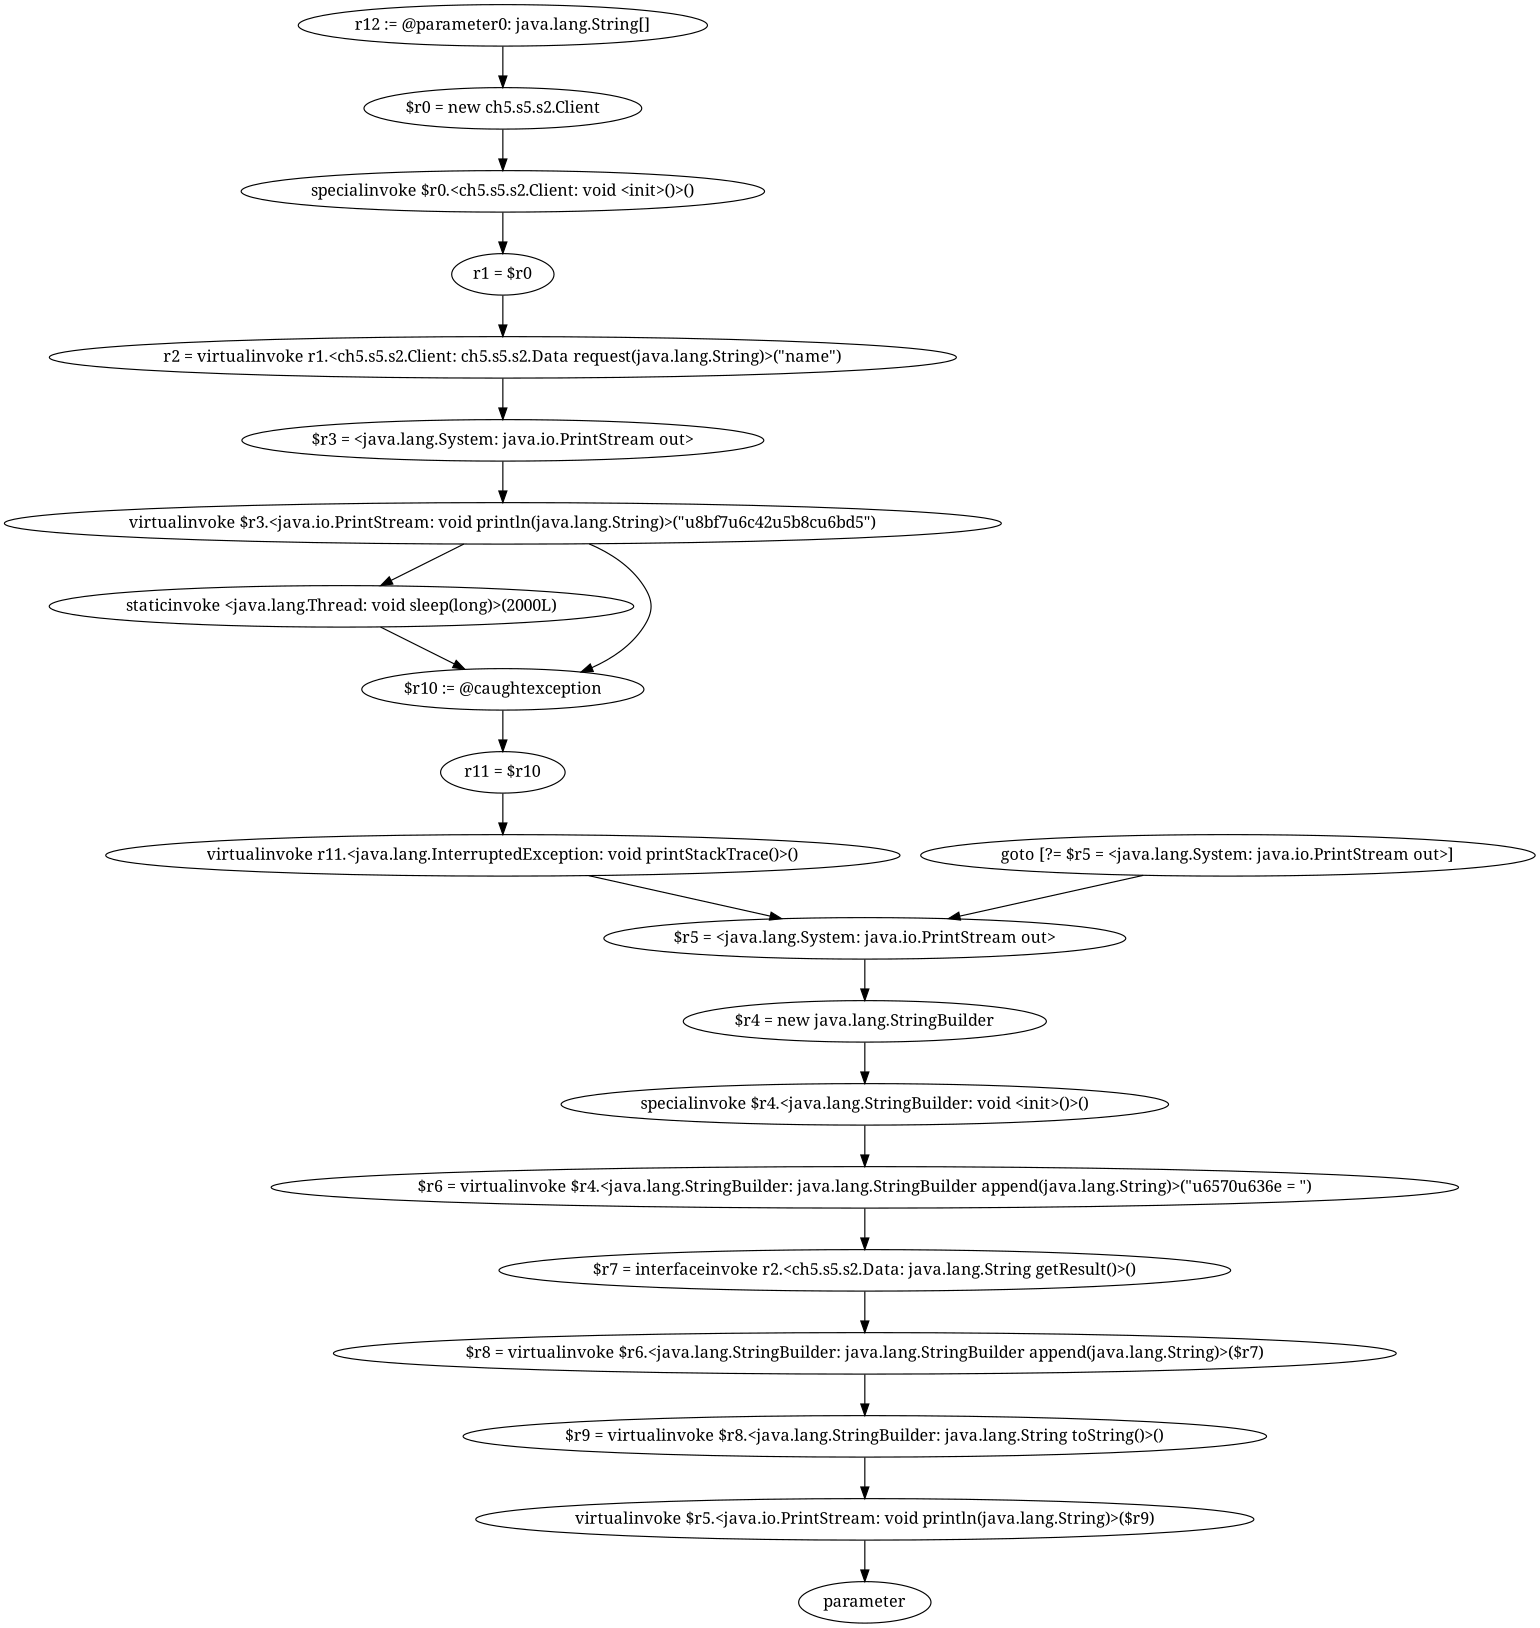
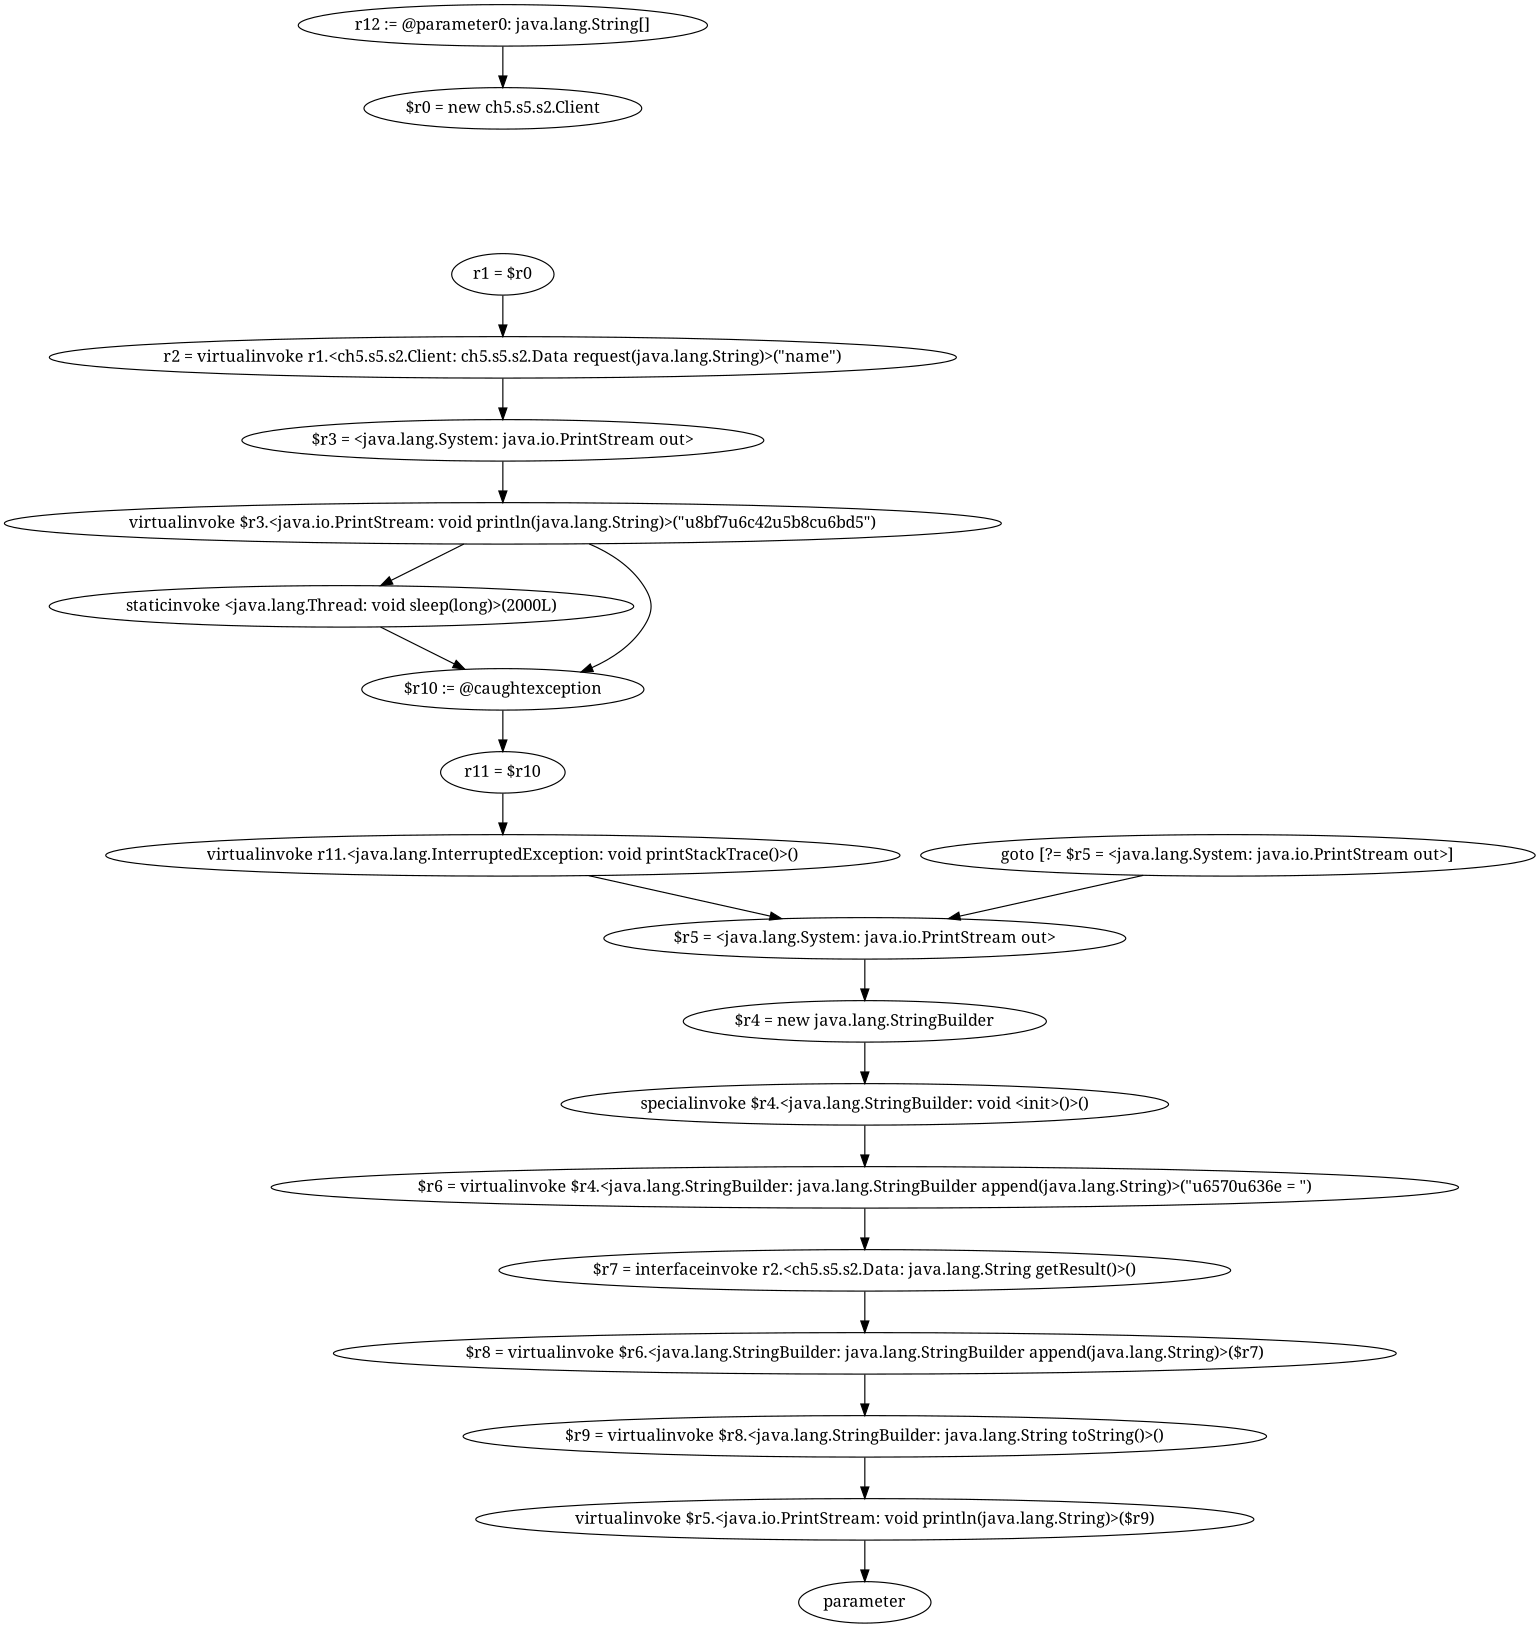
(503, 191) -> none
